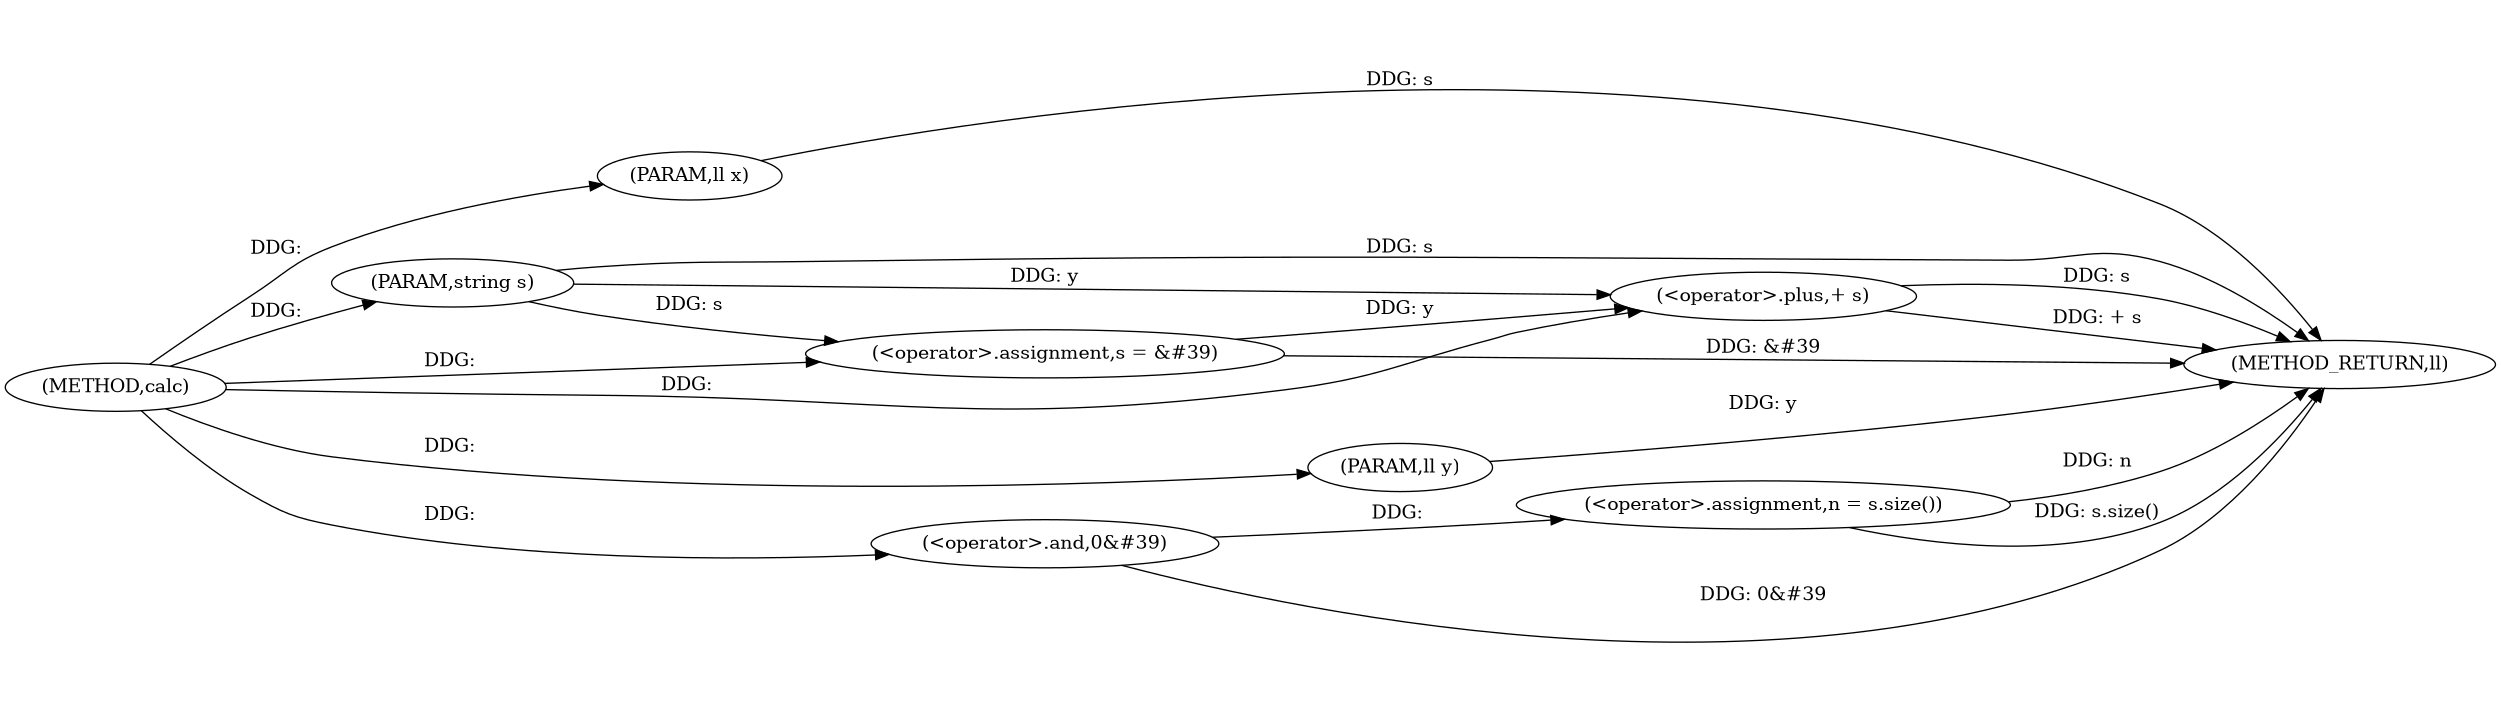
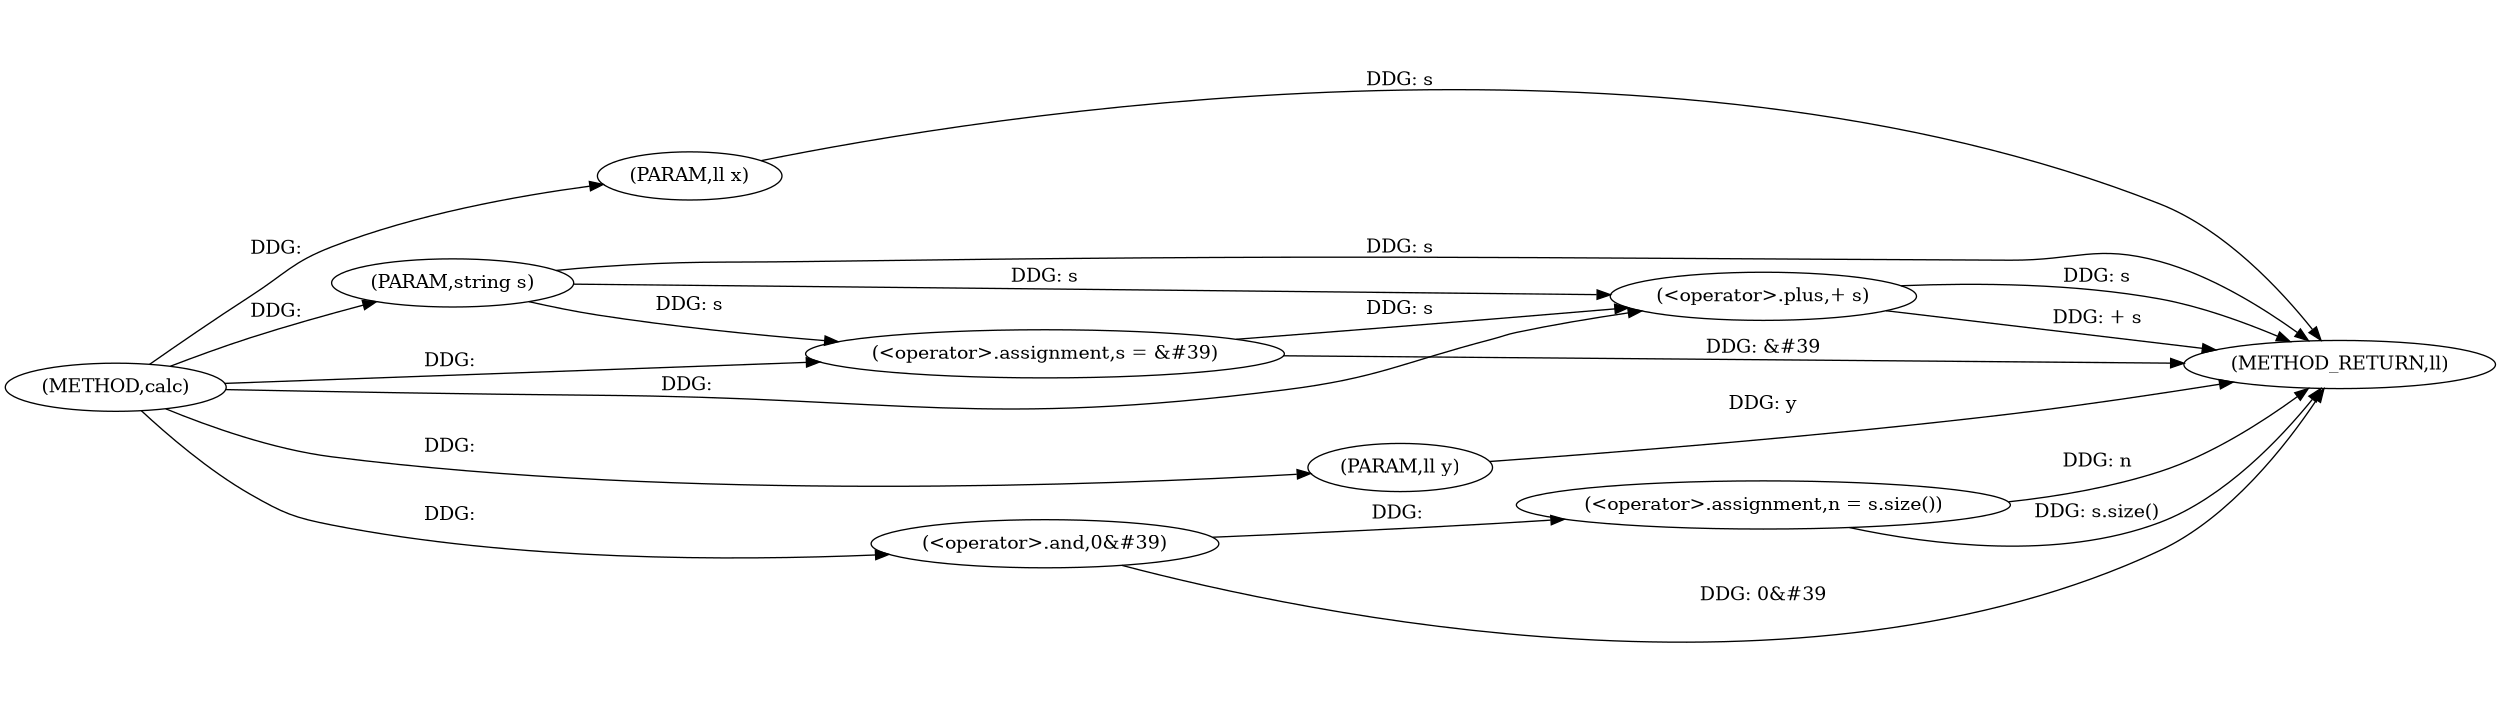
(1045, 277) -> (1045, 277)
(1400, 309) -> (1400, 309)
